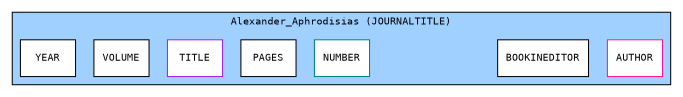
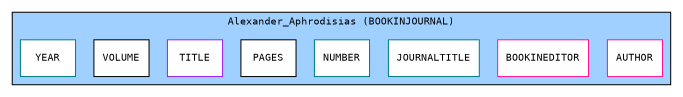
(341, 22) -> (341, 22)
(48, 58) -> (48, 58)
none -> (434, 58)
(543, 58) -> (543, 58)
